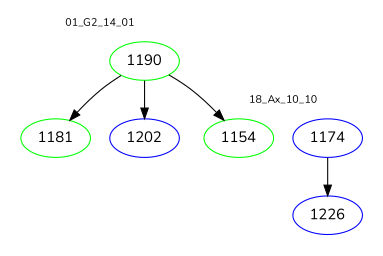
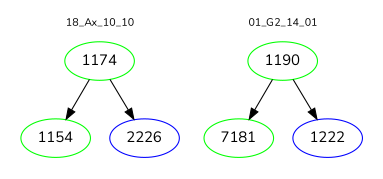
(203, 100) -> (80, 95)
(56, 138) -> (239, 138)
(145, 138) -> (328, 138)
(328, 138) -> (100, 61)
(328, 215) -> (145, 138)
